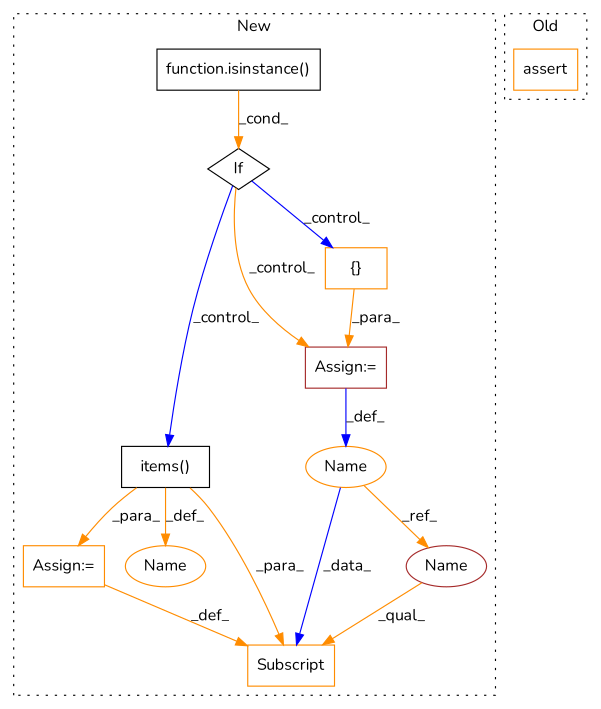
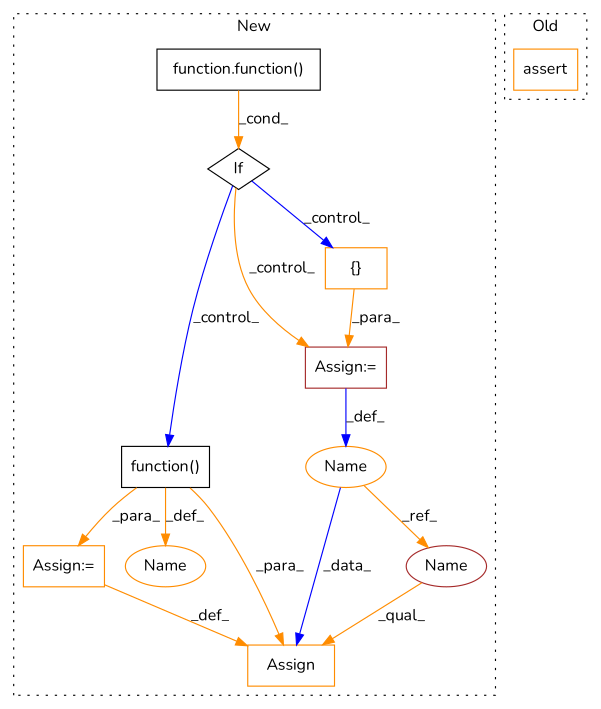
(239, 70) -> (239, 70)
(166, 467) -> (166, 467)
(291, 666) -> (291, 666)
